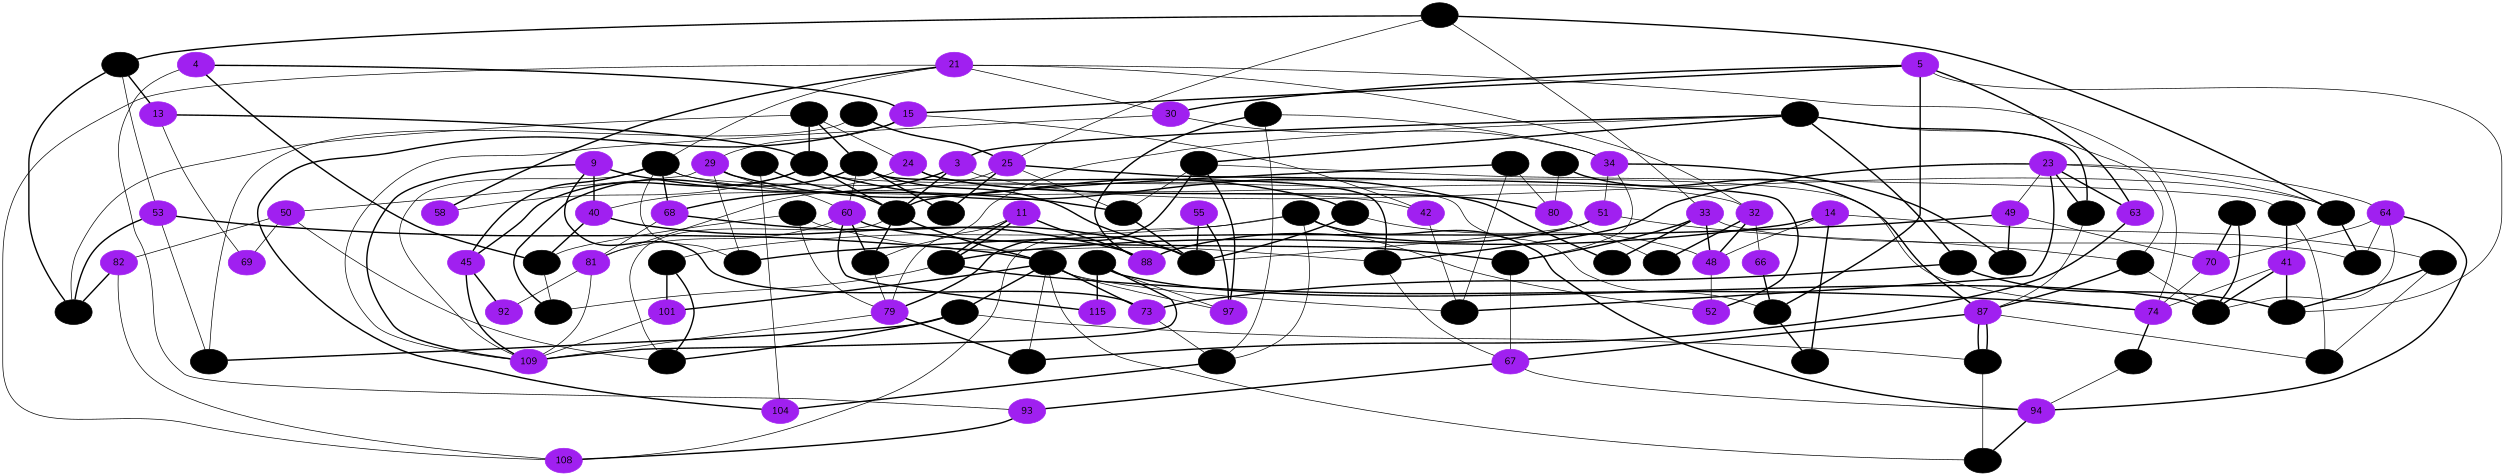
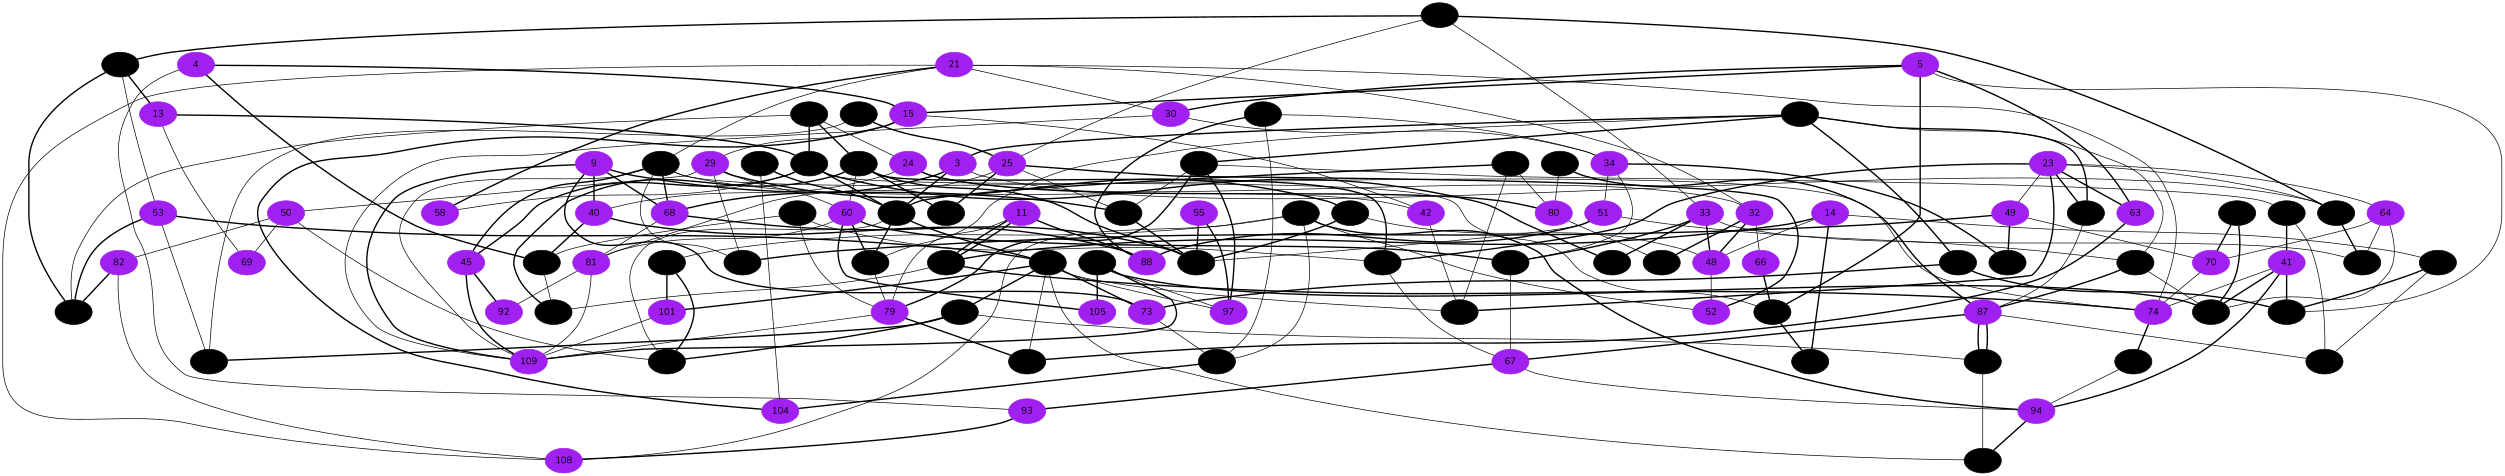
none -> (632, 188)
(1097, 312) -> (1097, 312)
(2327, 381) -> (2181, 363)
